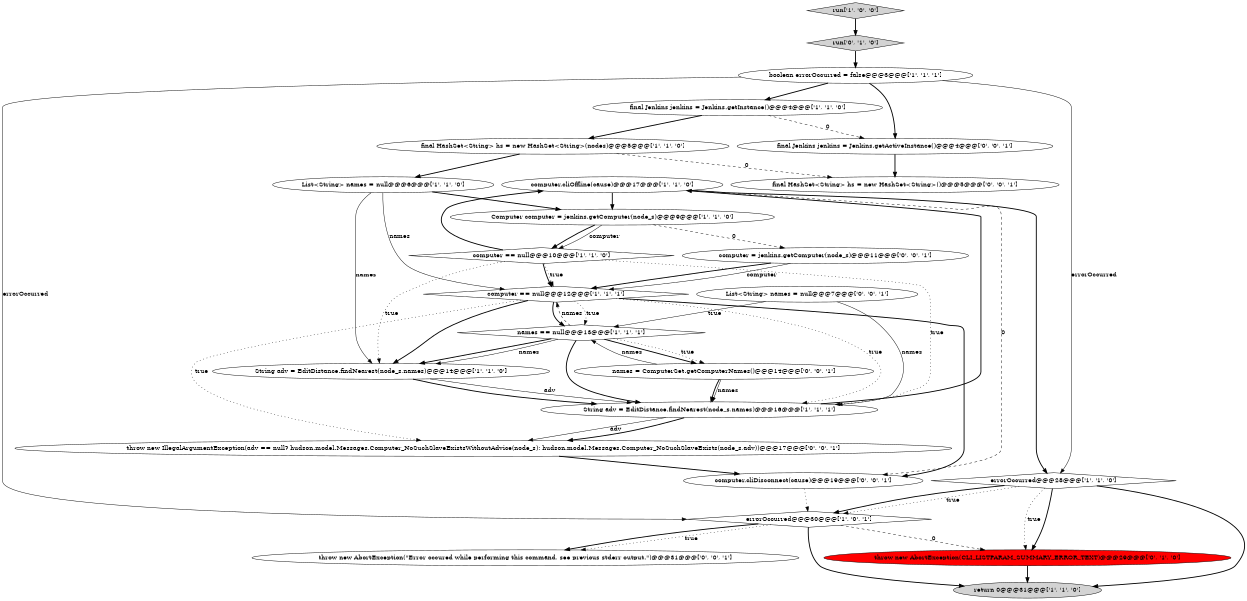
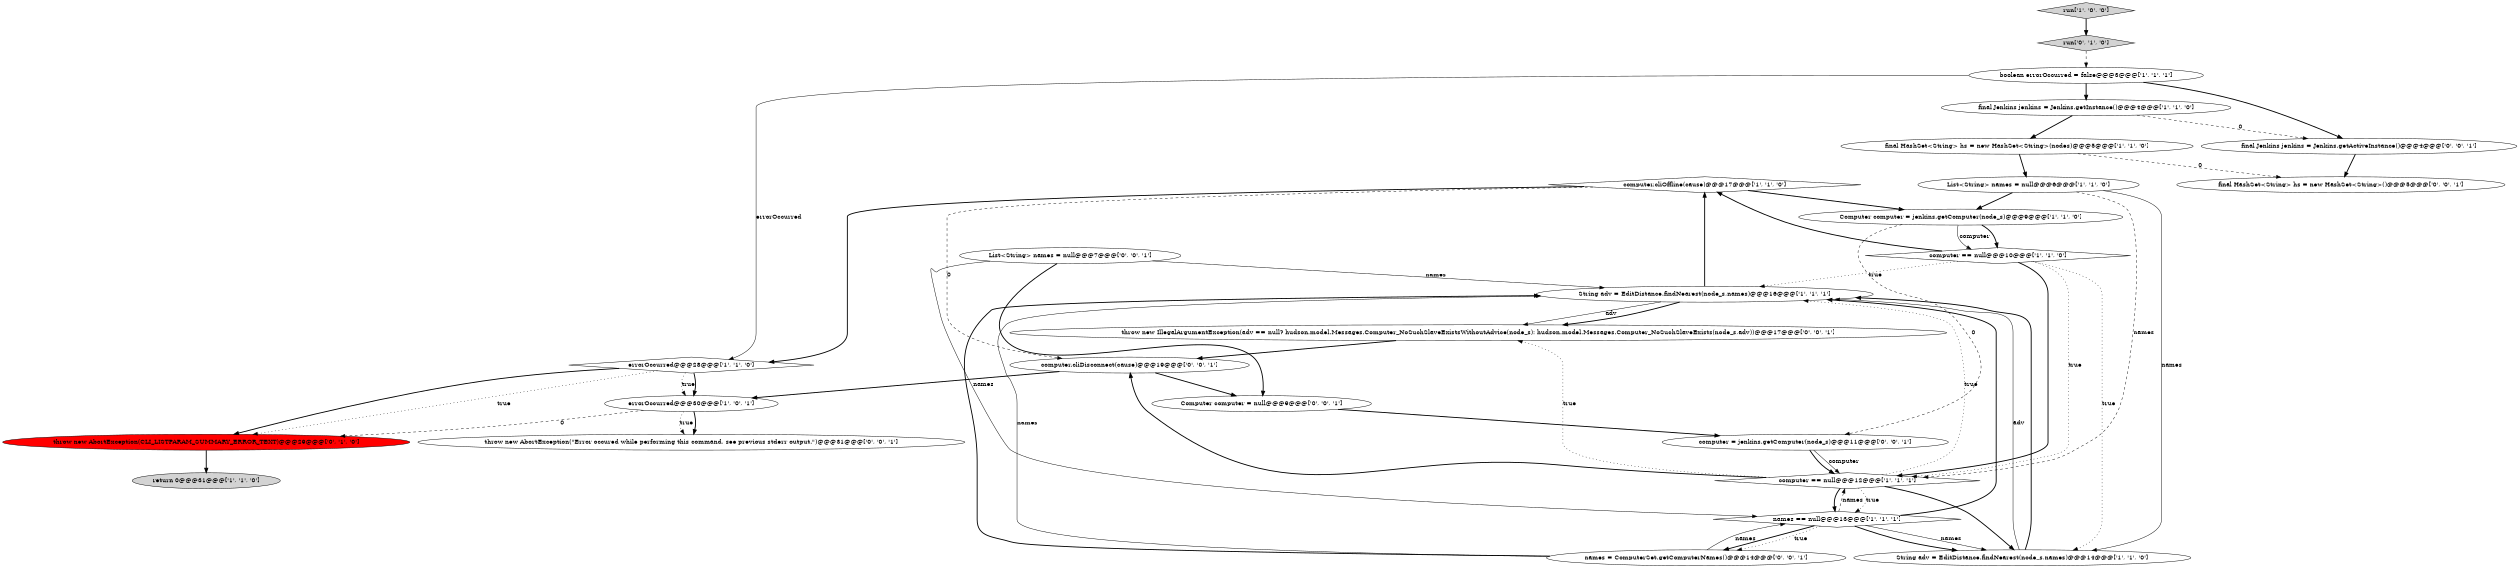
(856, 57) -> (2086, 57)
(612, 185) -> (1705, 185)
(3, 266) -> none
(414, 270) -> (2125, 387)
(715, 313) -> (984, 384)
none -> (1262, 404)
(806, 498) -> (908, 385)
(809, 519) -> (691, 404)
(1243, 544) -> none
(868, 577) -> none
